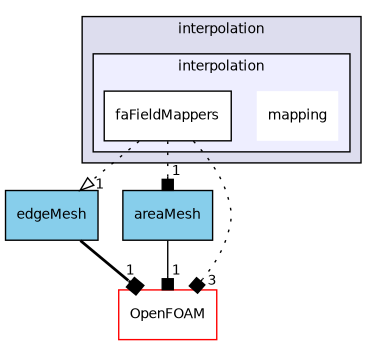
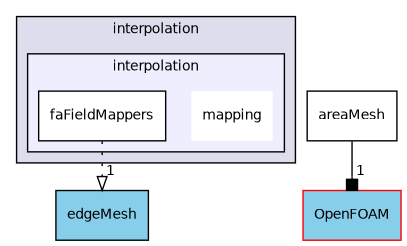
(168, 159) -> none
(231, 208) -> none
(168, 215) -> (352, 116)
(104, 261) -> none
(168, 315) -> (352, 215)
